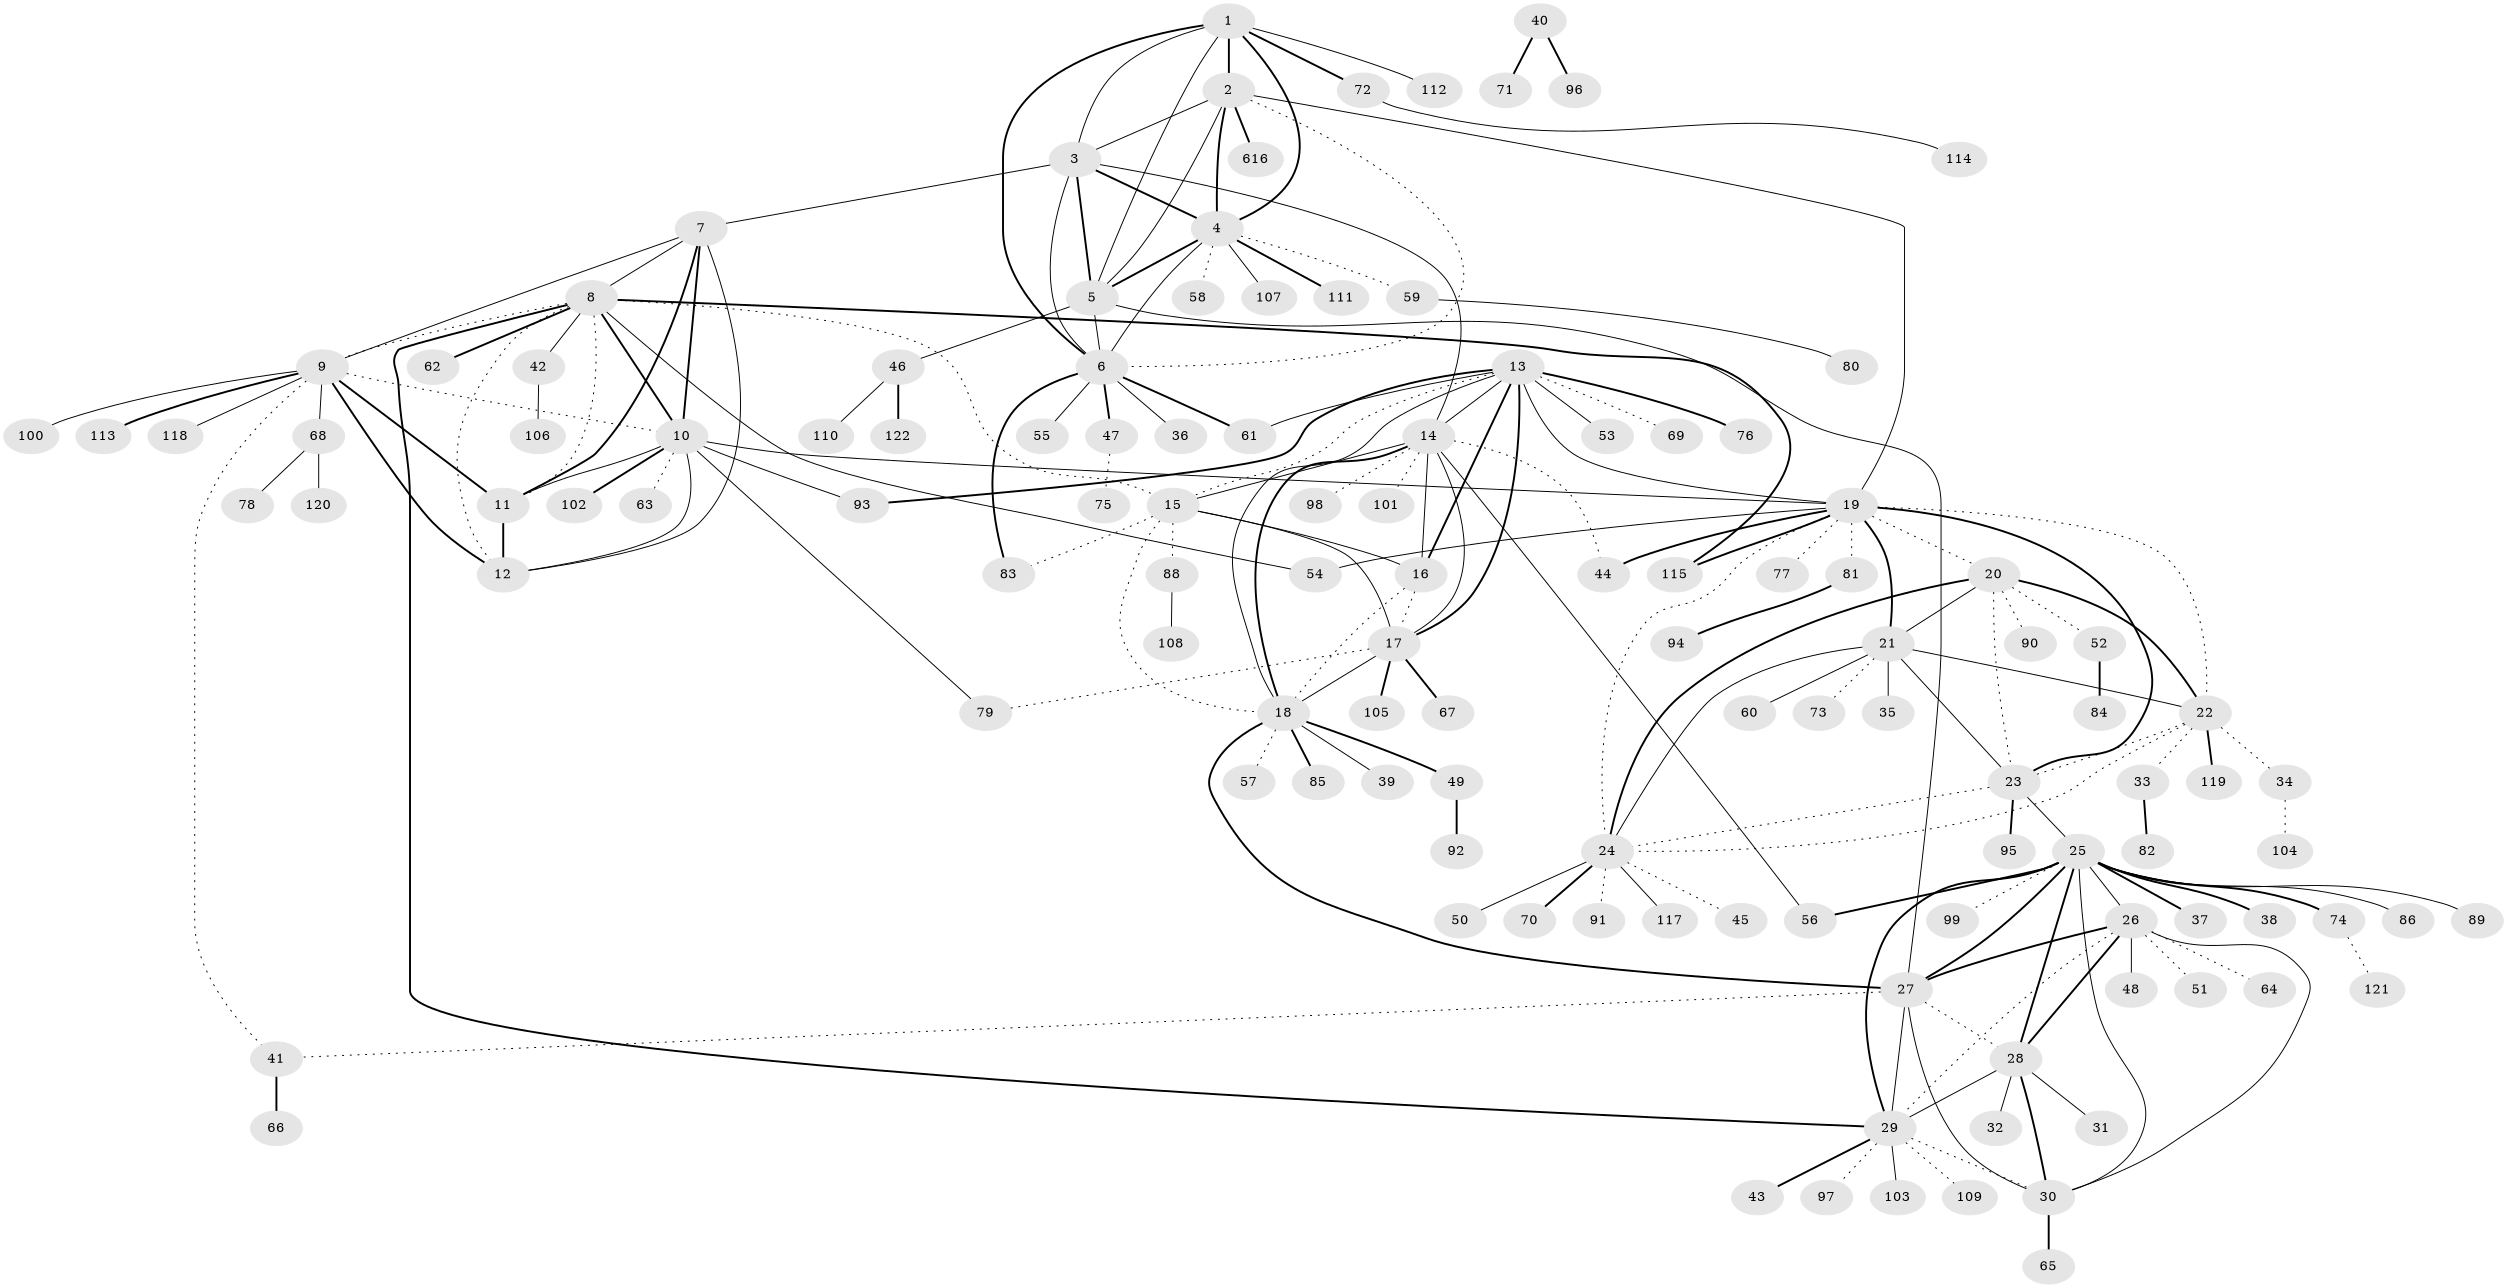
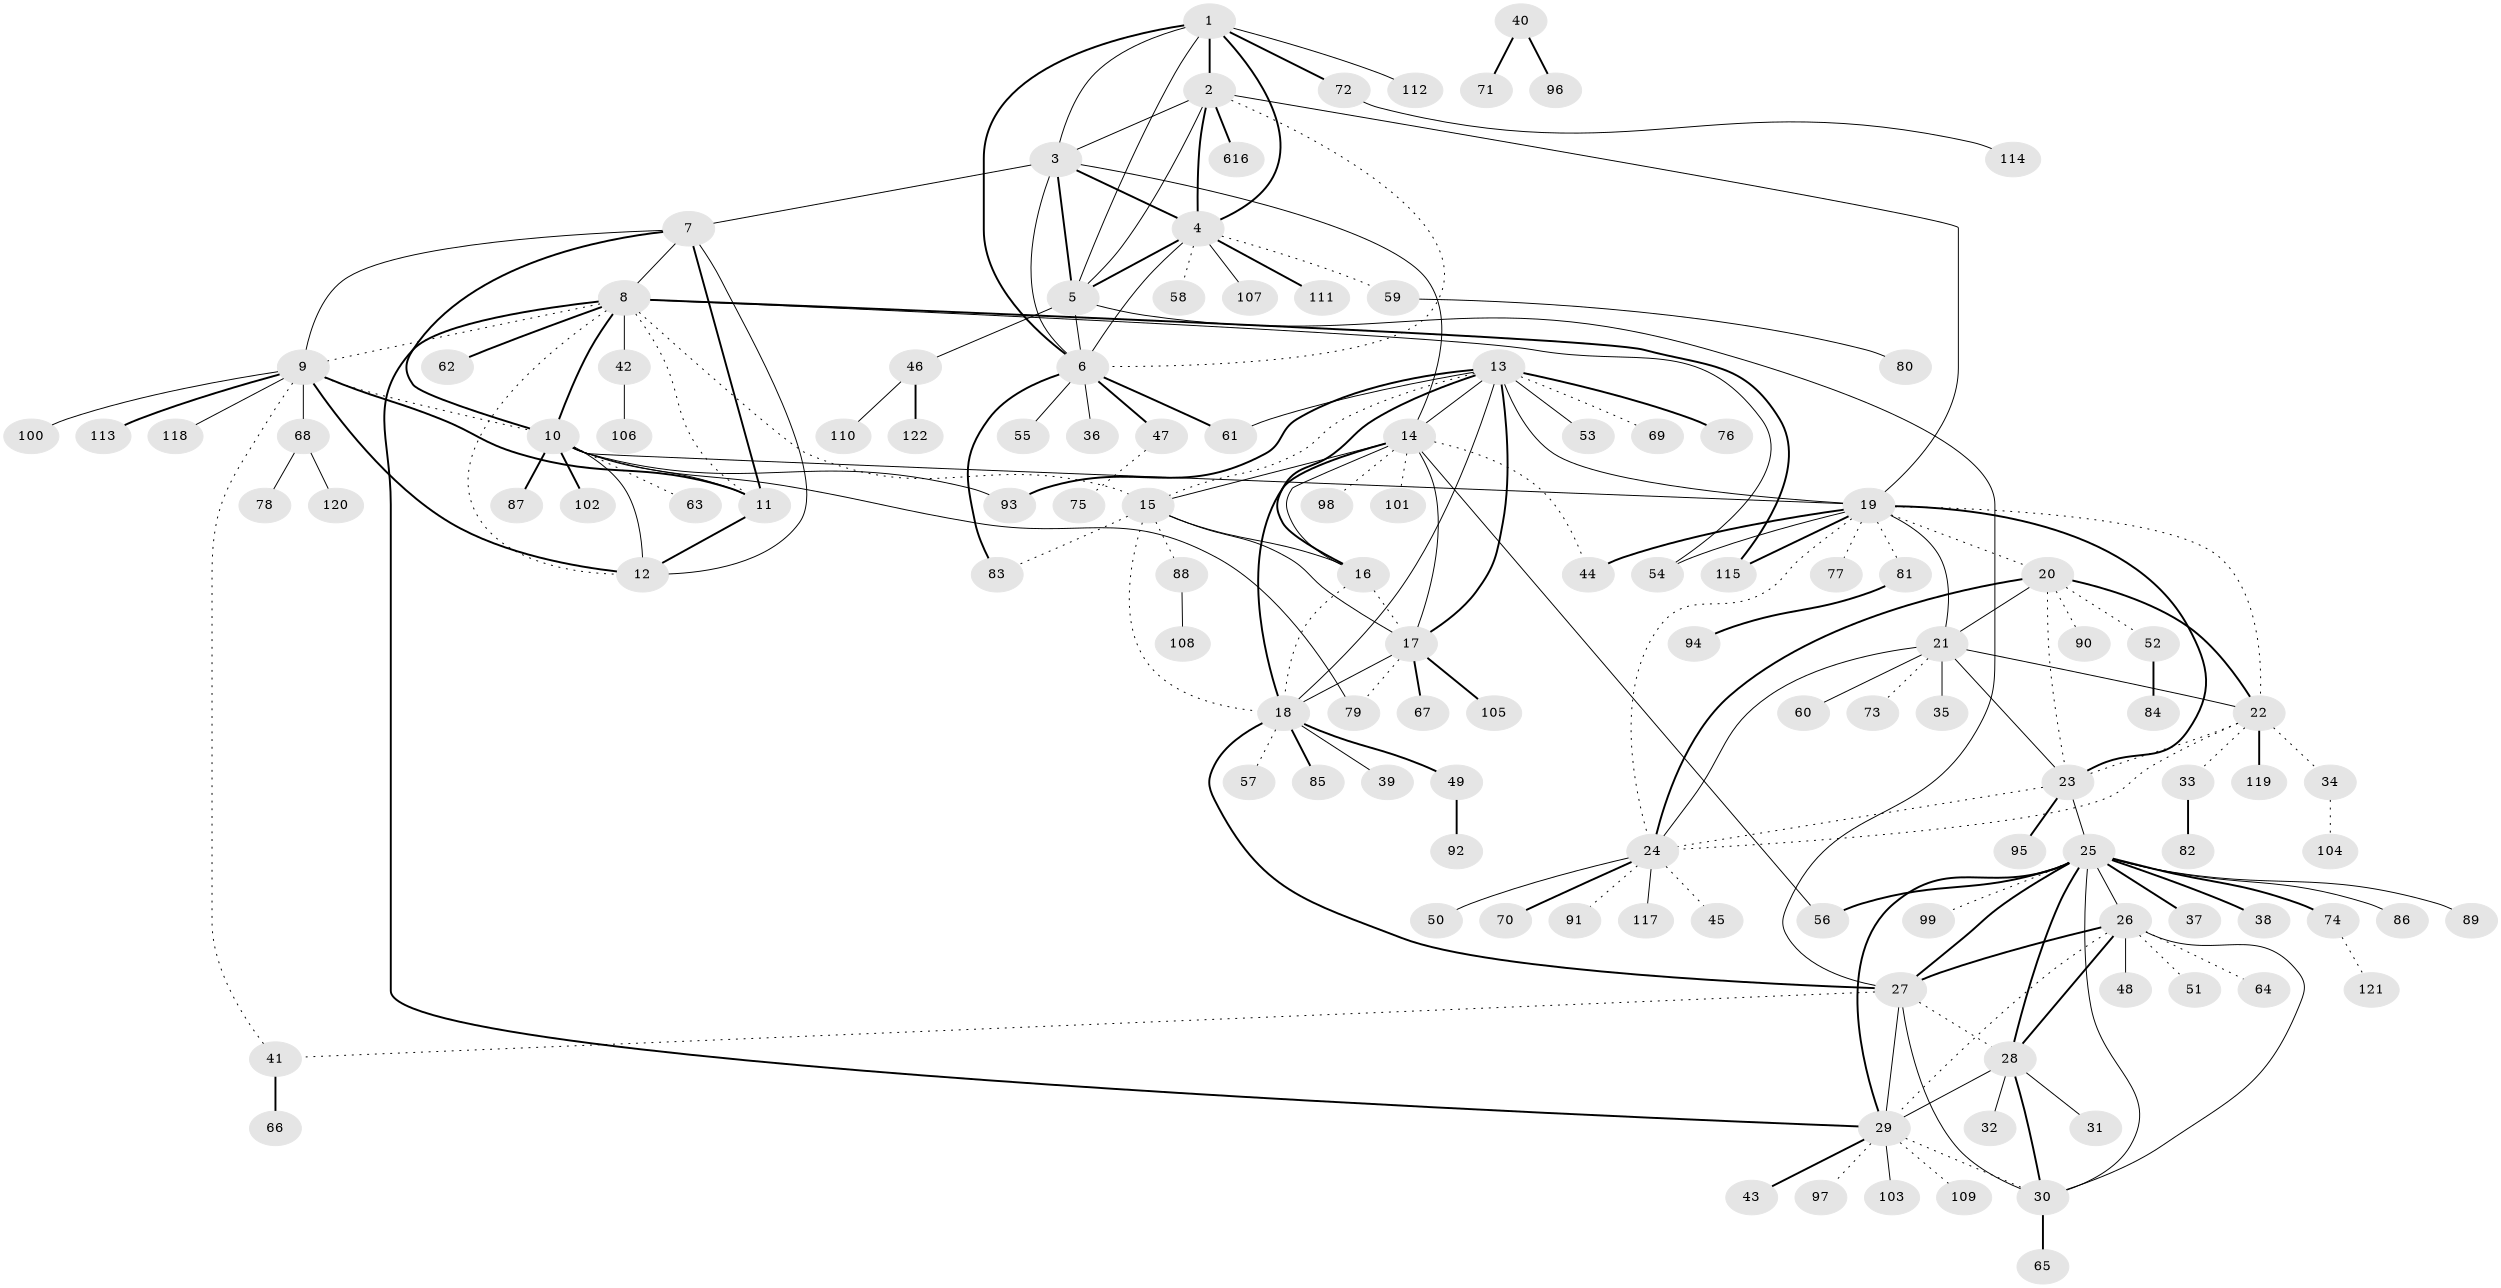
none -> (517, 506)
(1889, 571) -> (1941, 560)
